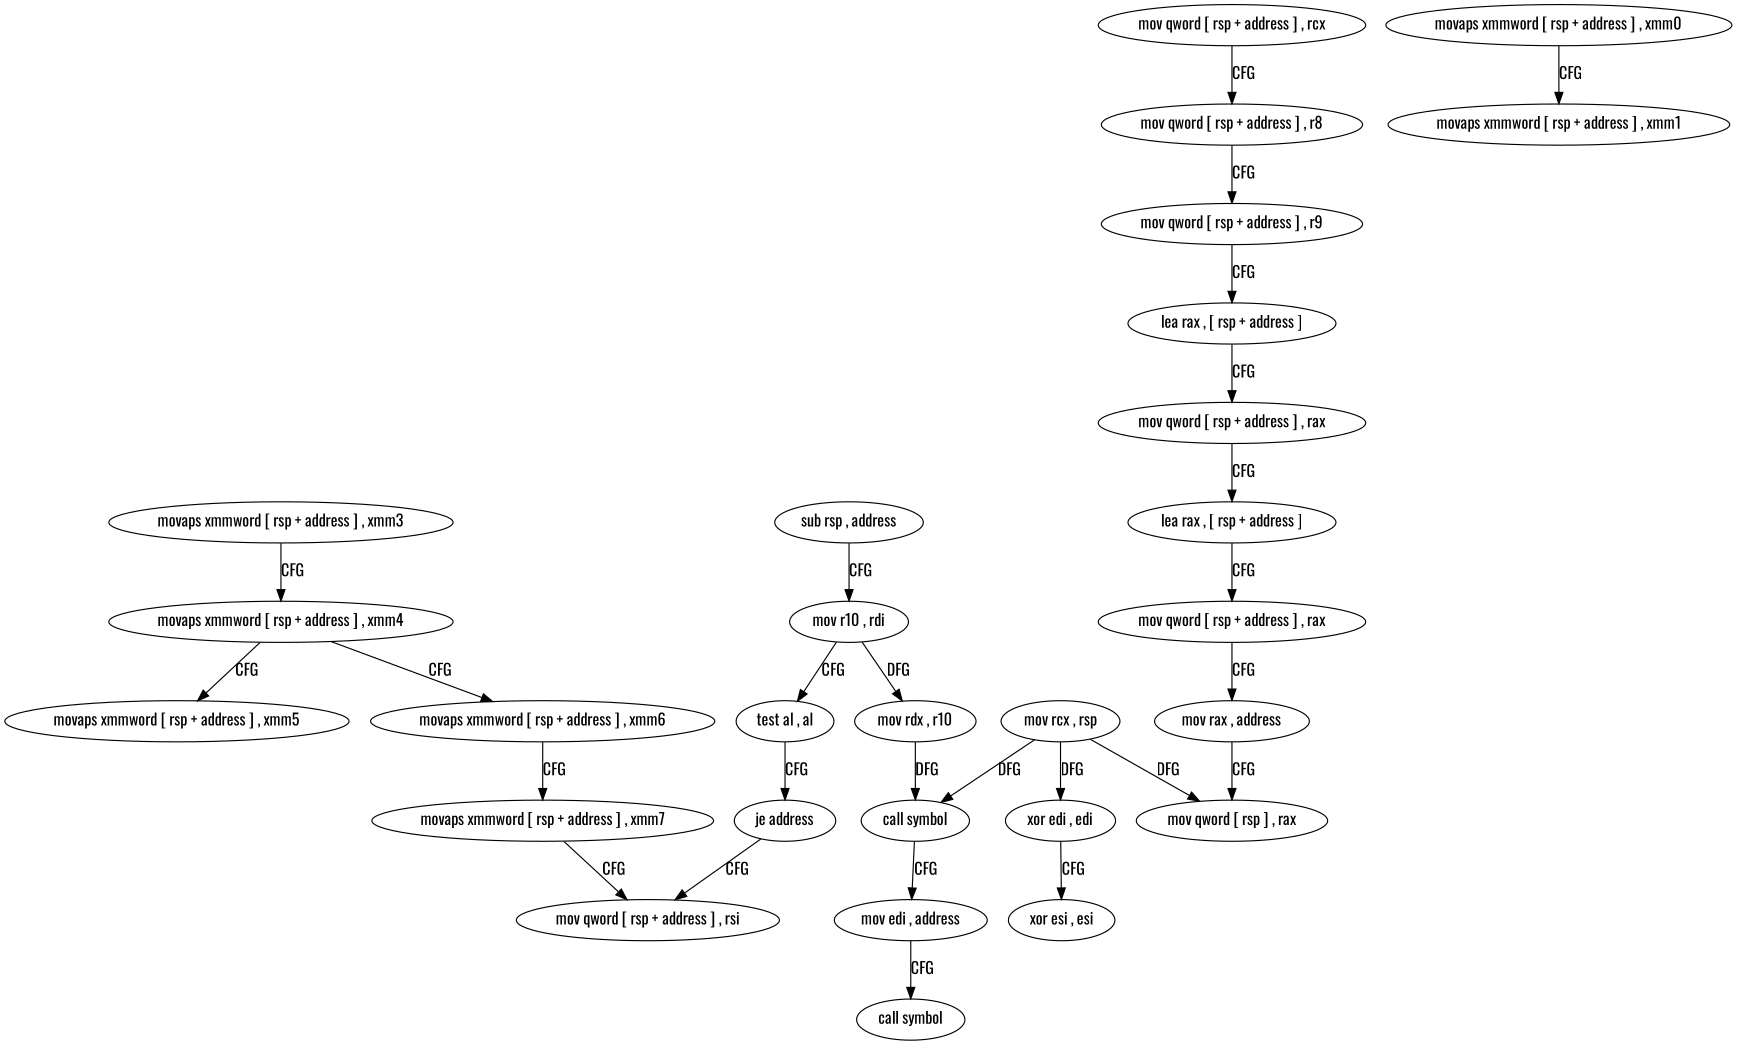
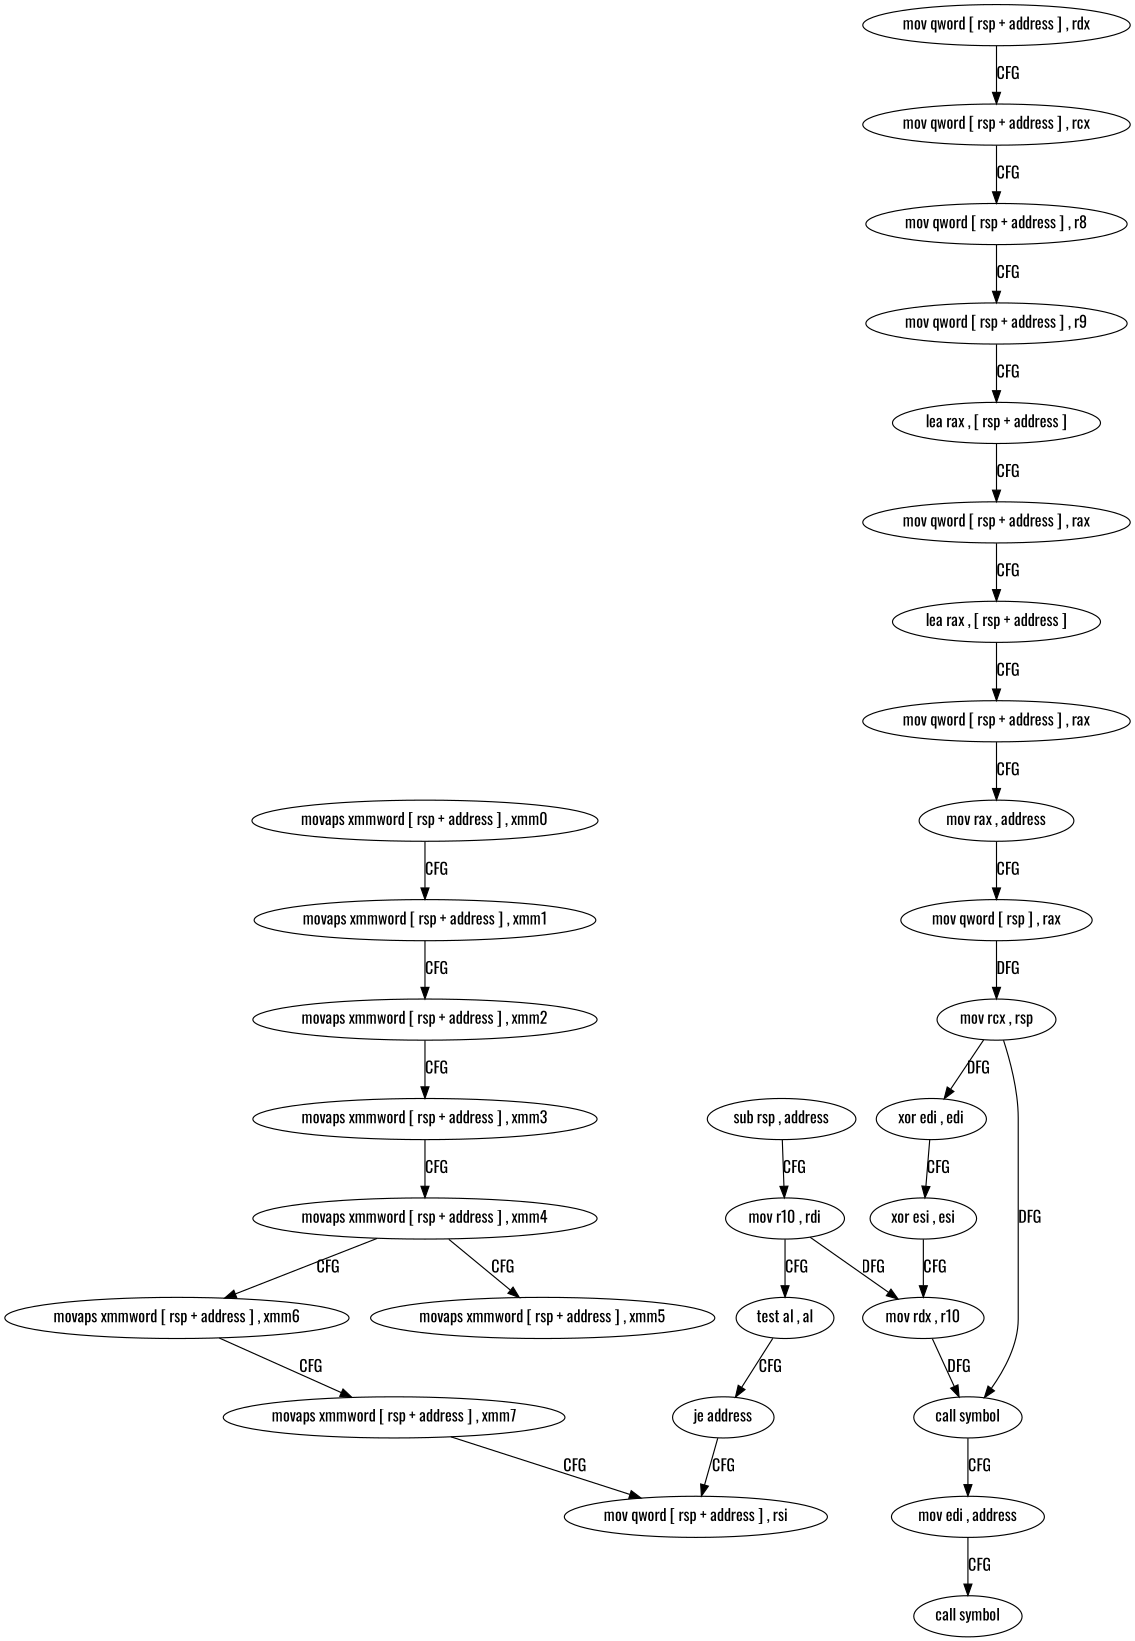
none -> (997, 25)
(1140, 767) -> (997, 964)
none -> (425, 1020)
none -> (923, 1262)
